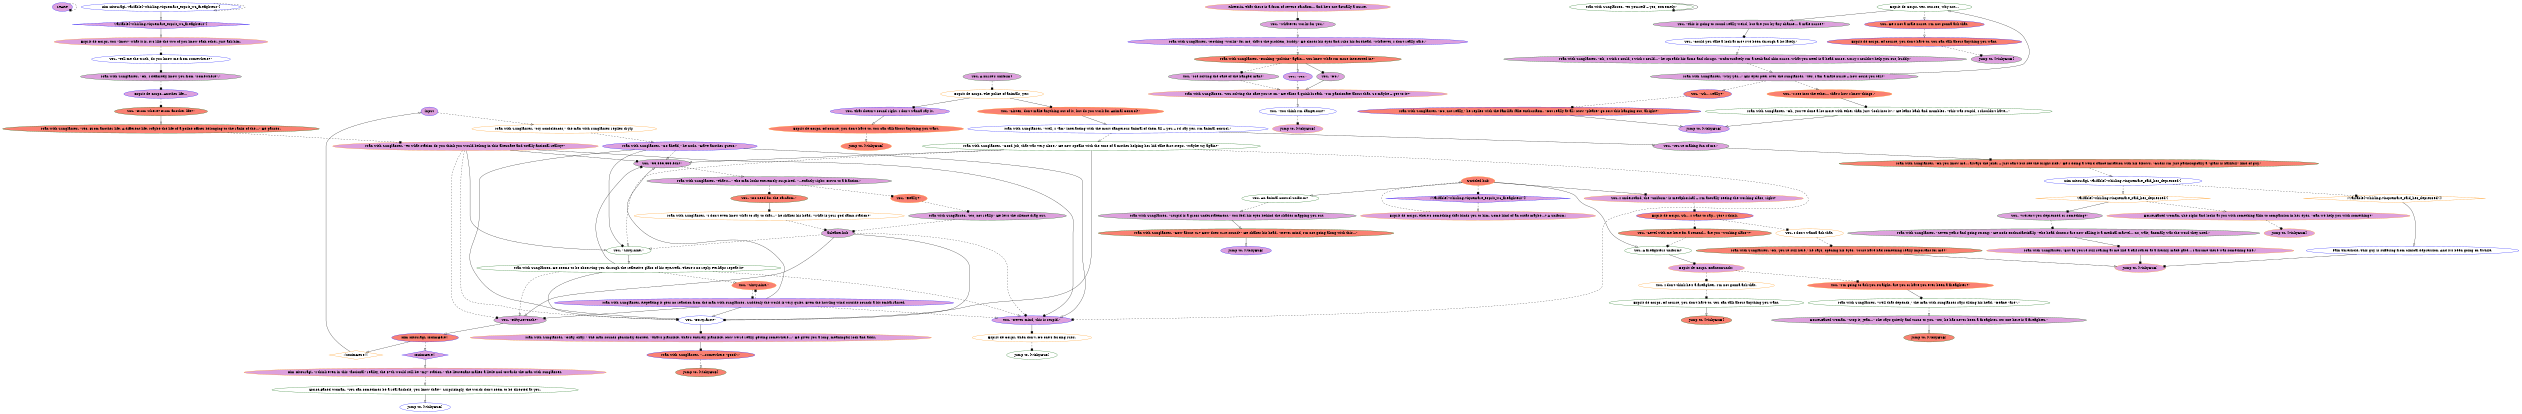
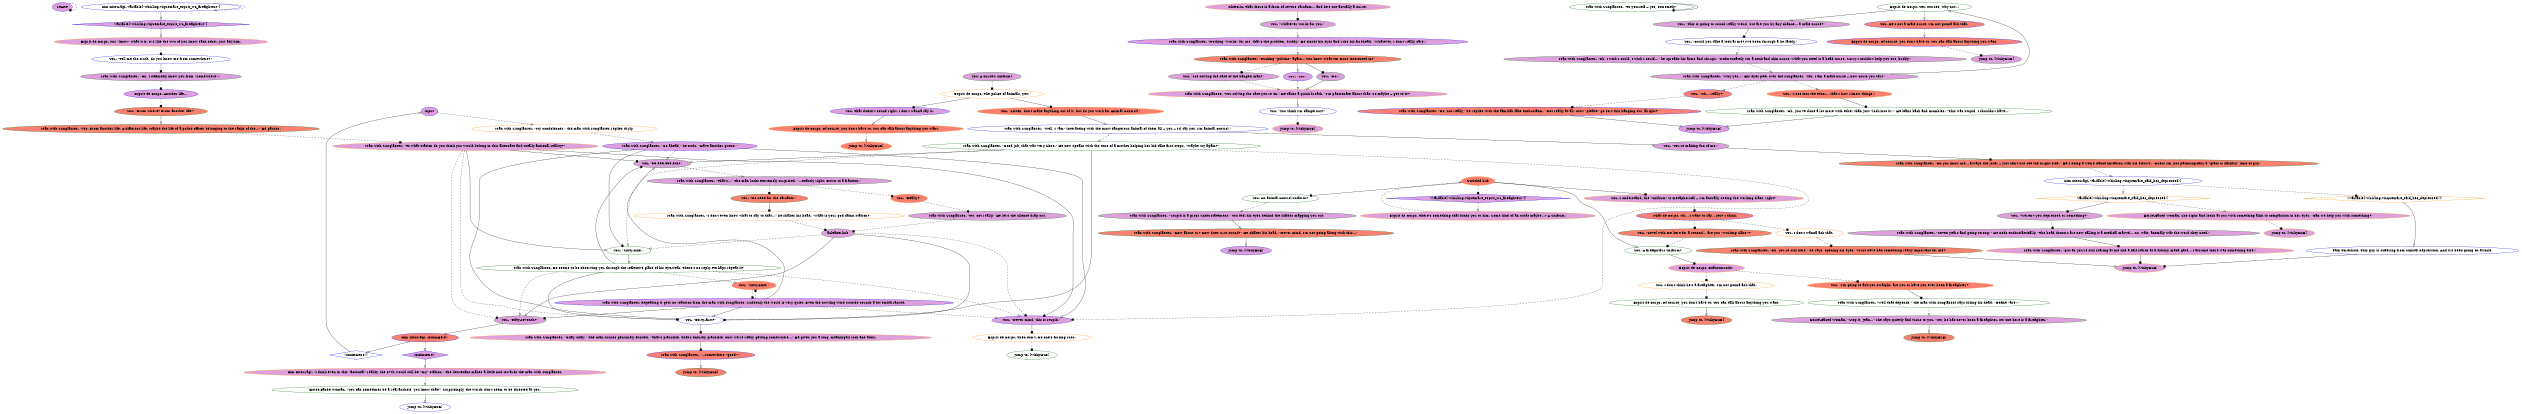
(1387, 189) -> (1387, 189)
(1695, 216) -> (1695, 216)
(356, 355) -> (356, 355)
